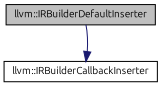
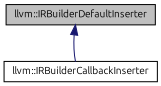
(87, 38) -> (74, 48)
